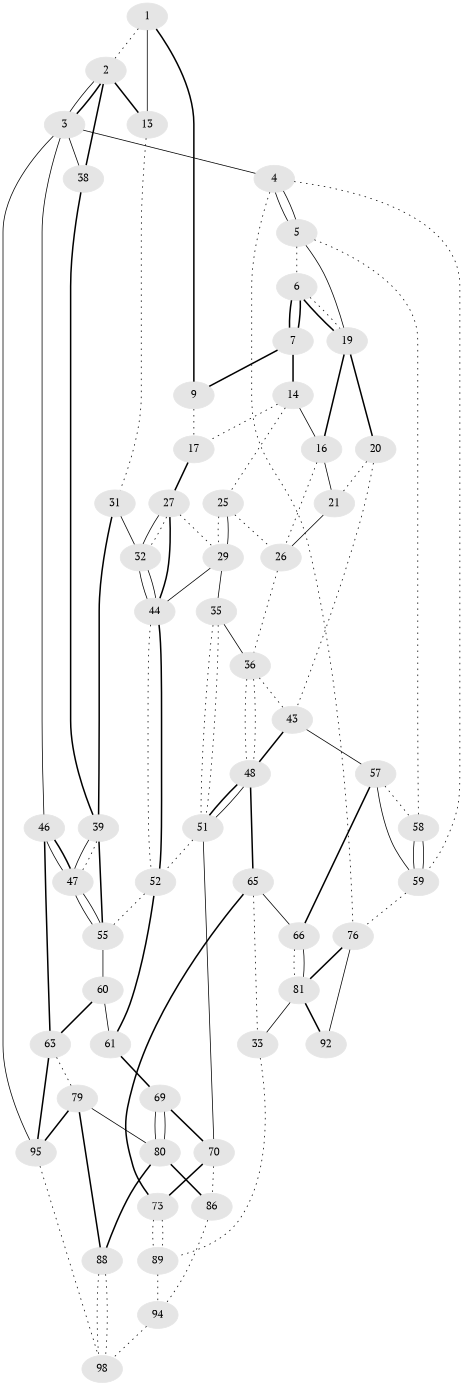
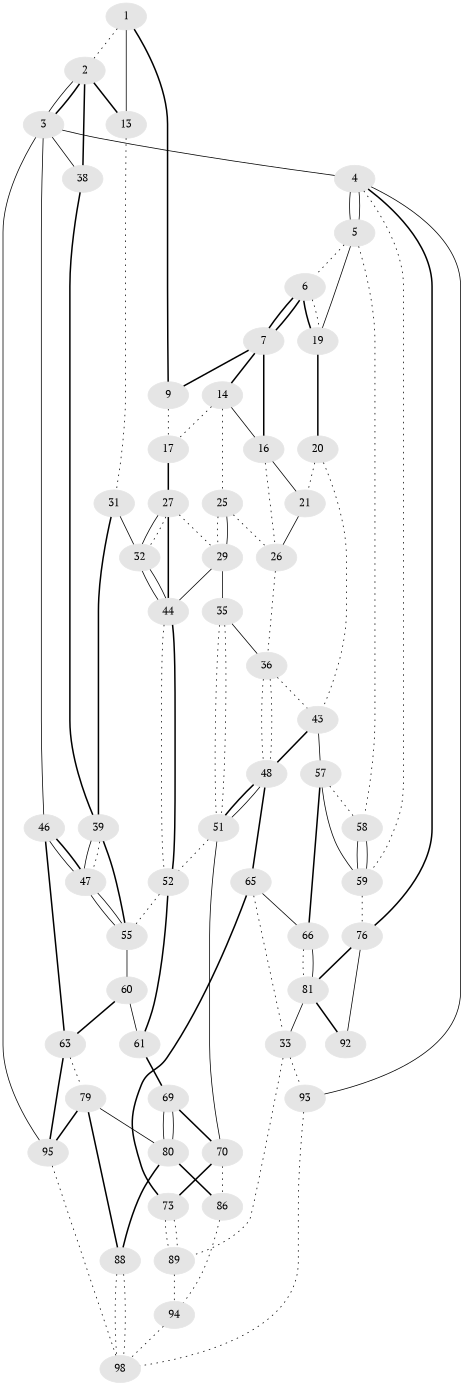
(334, 395) -> (264, 395)
(310, 552) -> (432, 555)
none -> (305, 1099)
